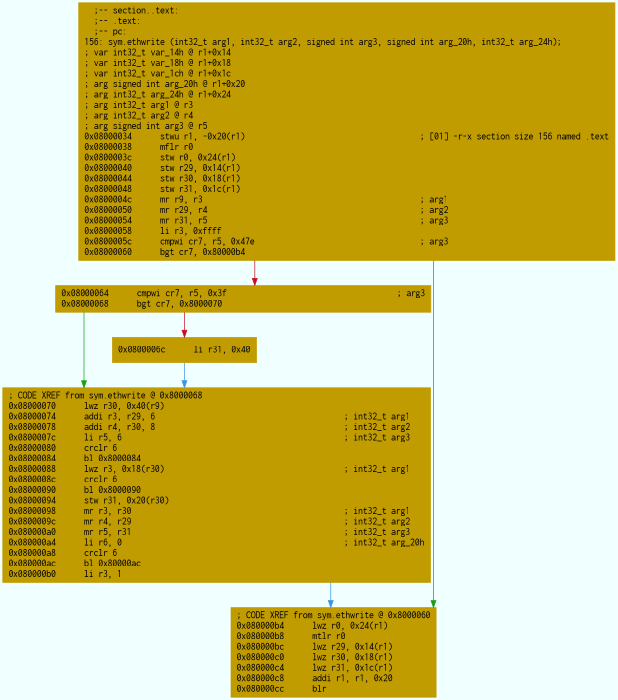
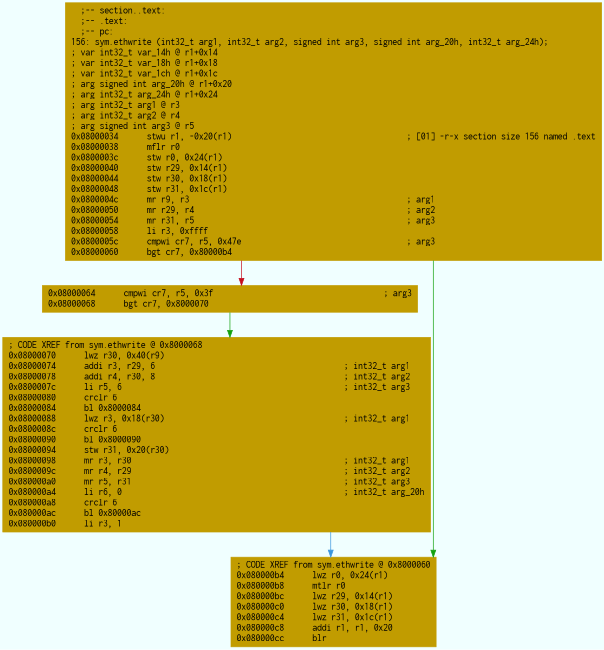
(184, 350) -> none
